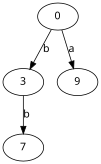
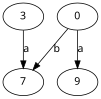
(42, 46) -> (53, 46)
(27, 115) -> (26, 49)
